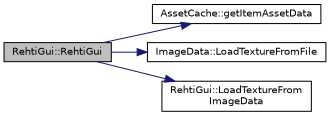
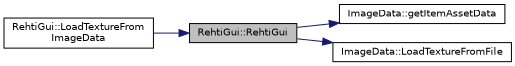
(237, 14) -> (422, 14)
(131, 70) -> (166, 33)
